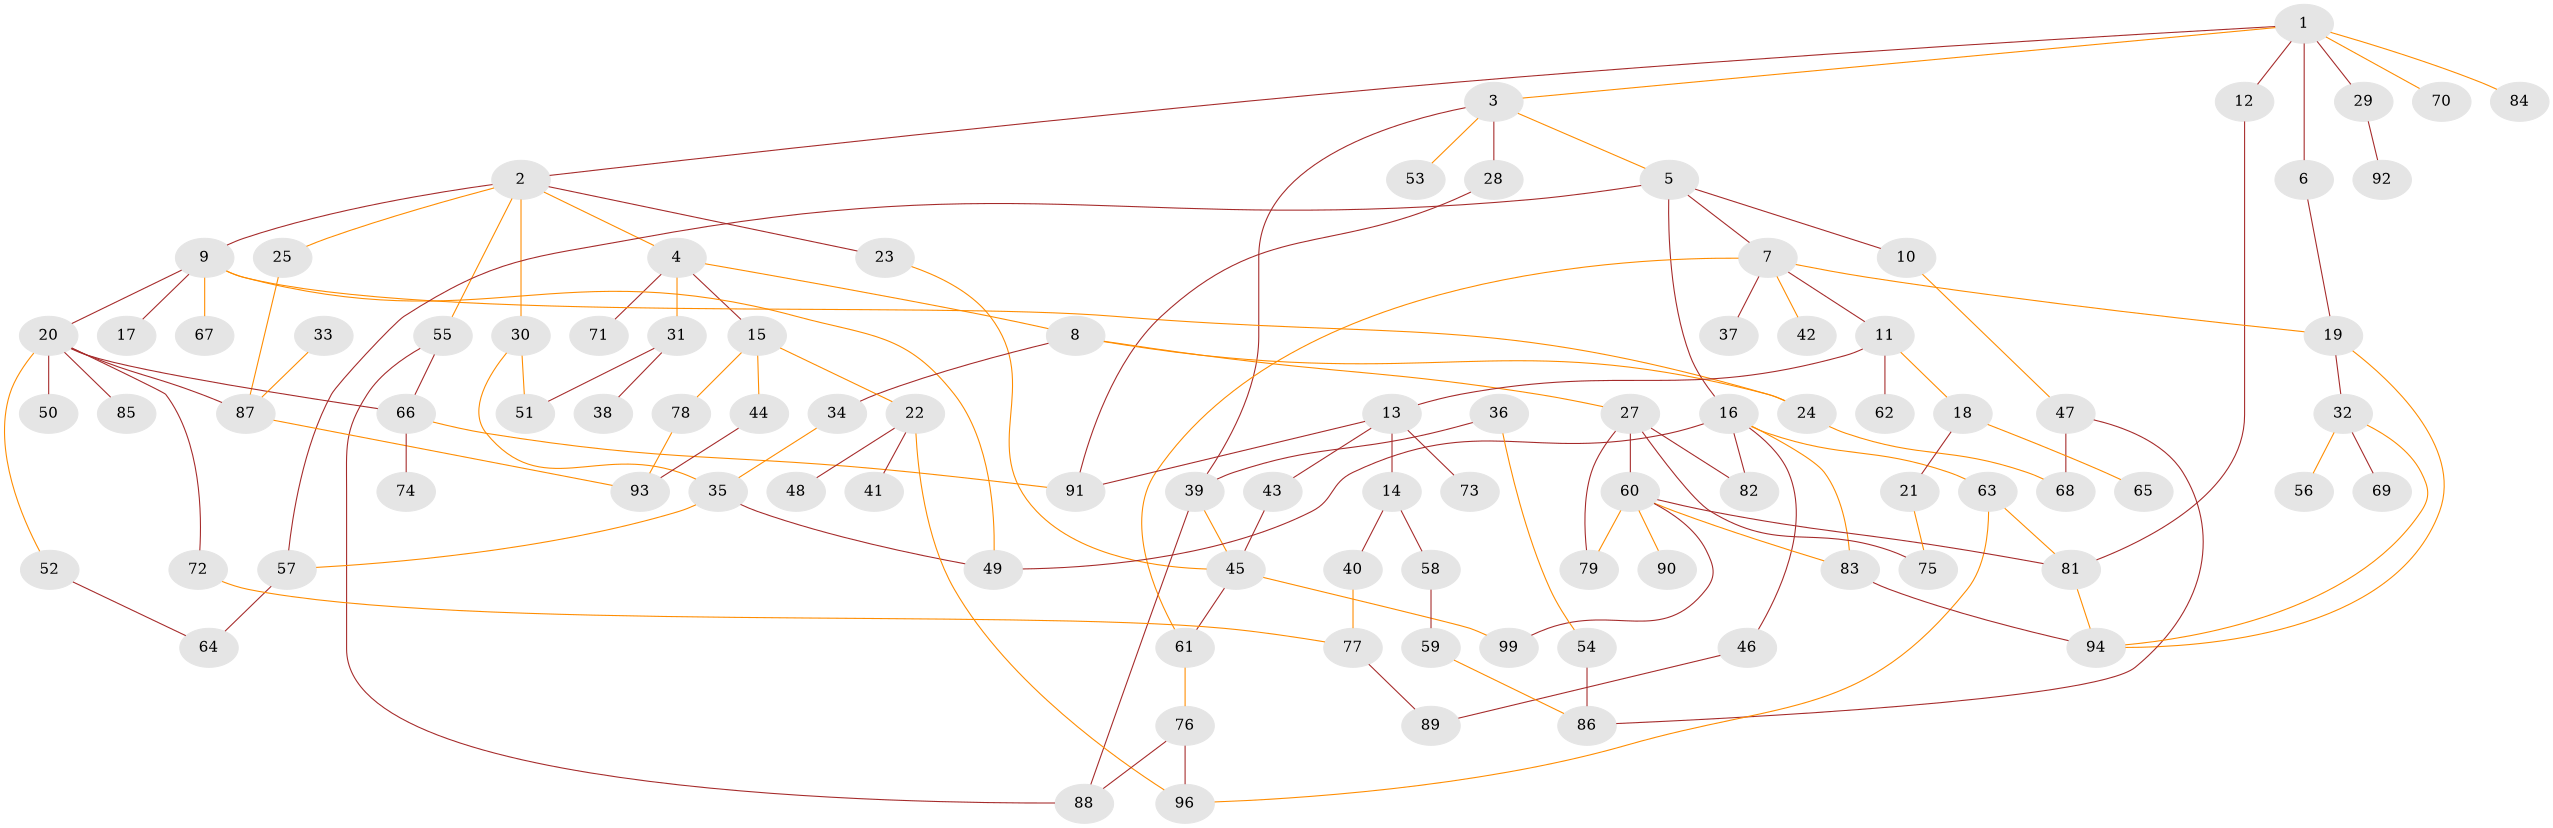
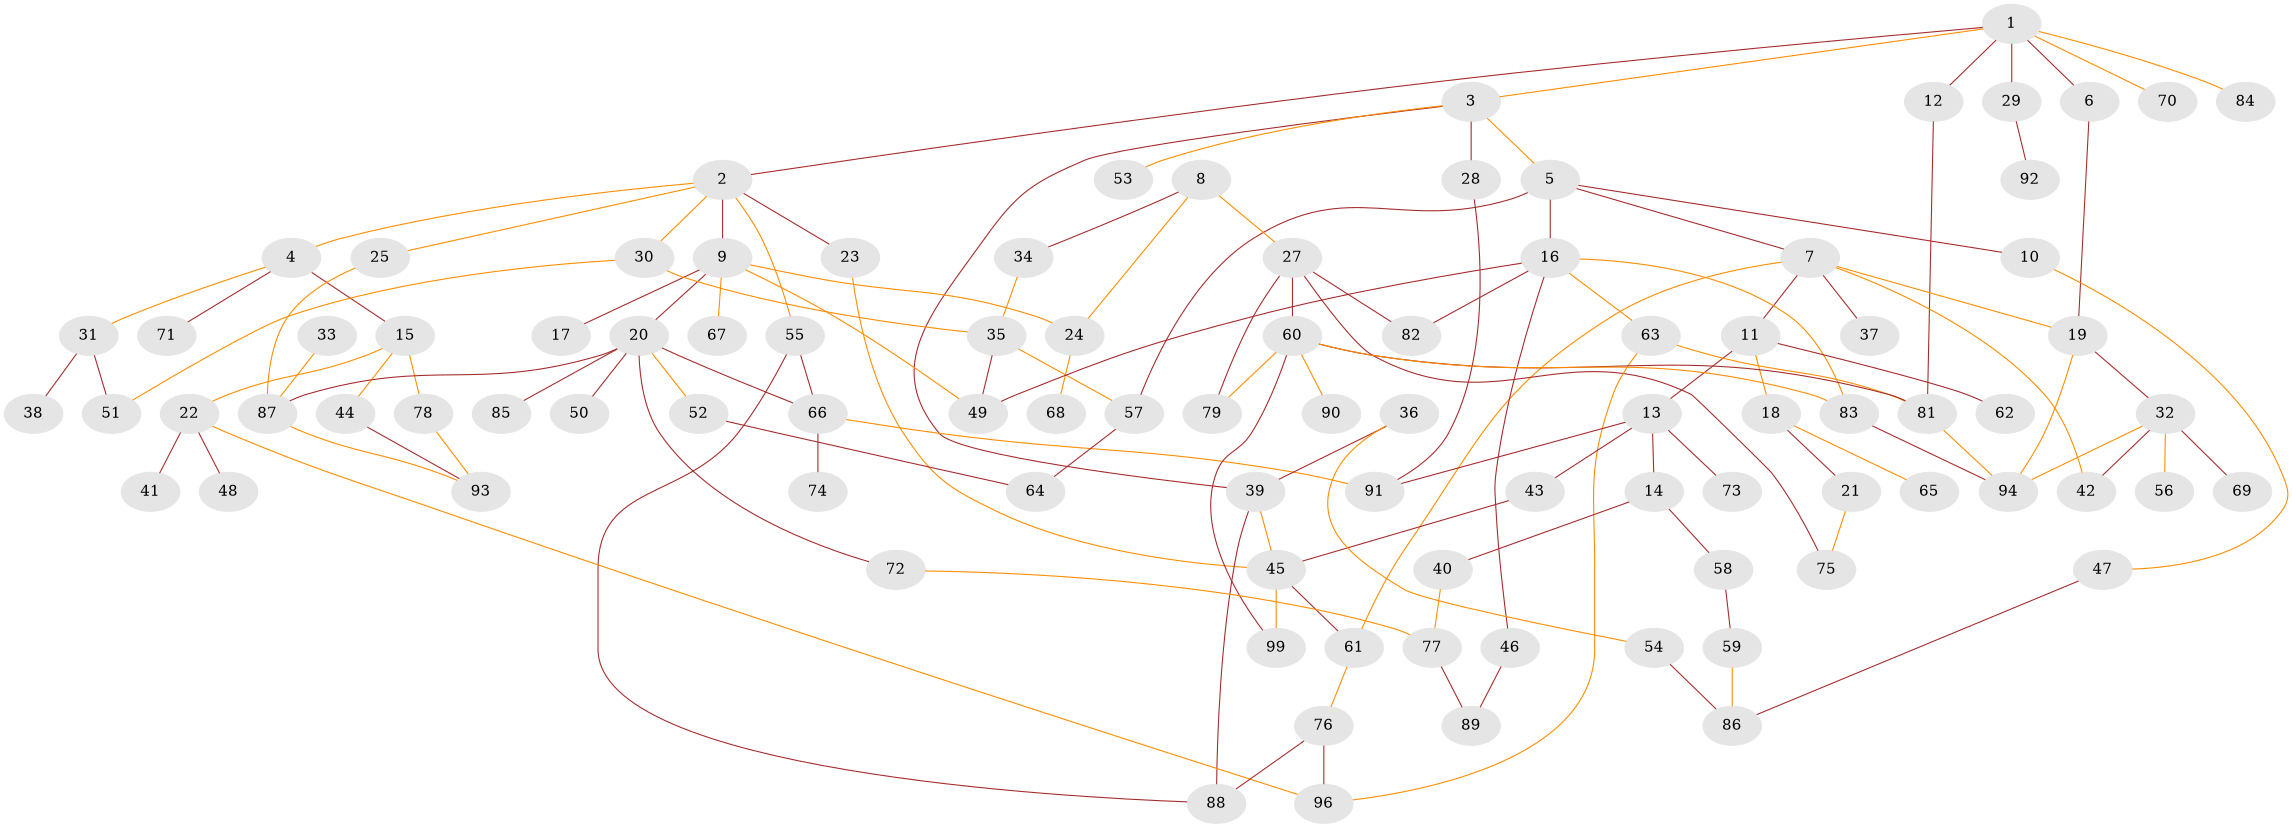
(877, 295) -> none
(2066, 448) -> none
none -> (2126, 453)
